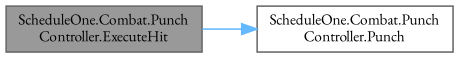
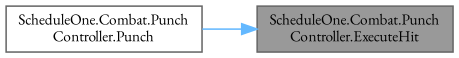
(222, 29) -> (222, 29)
